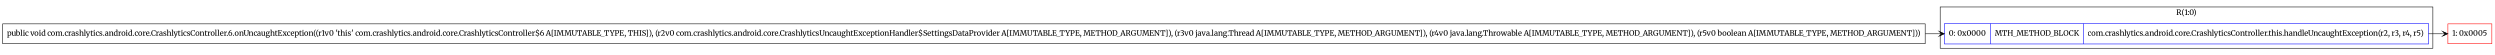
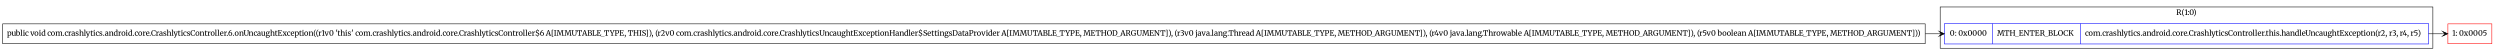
(2037, 34) -> (2035, 34)
